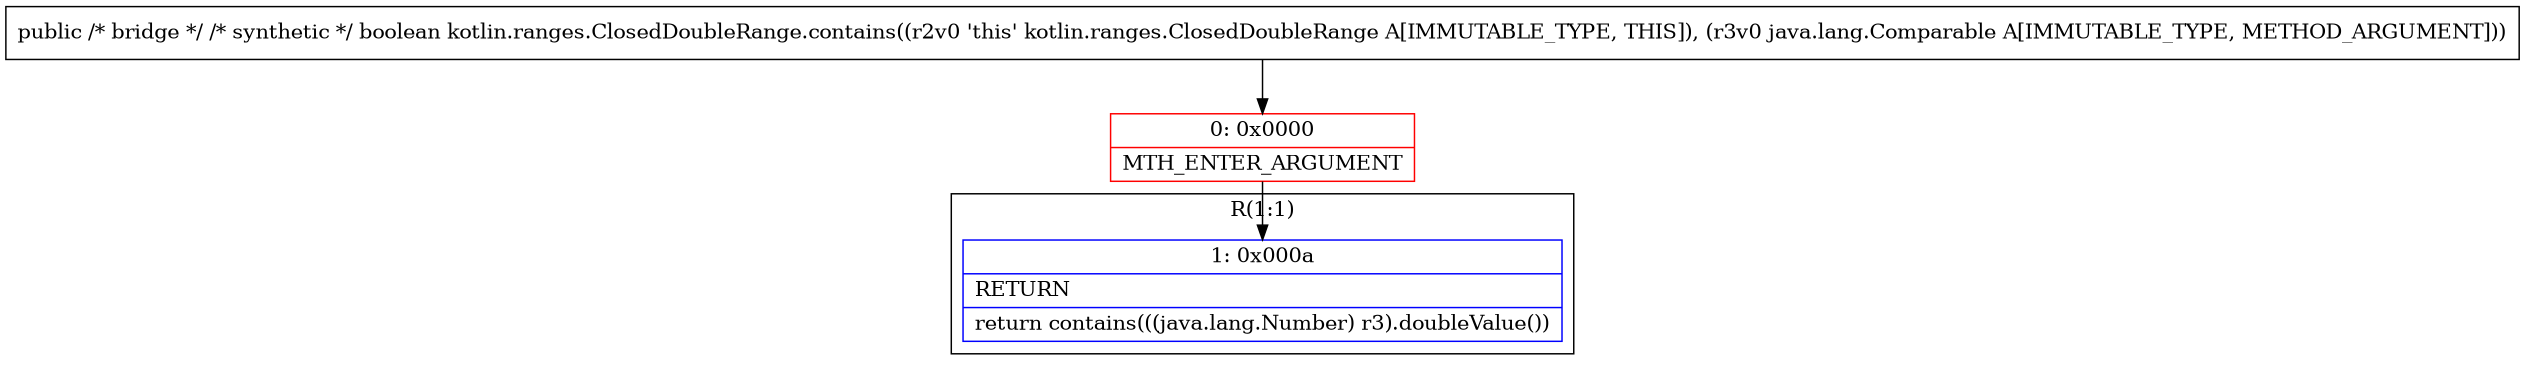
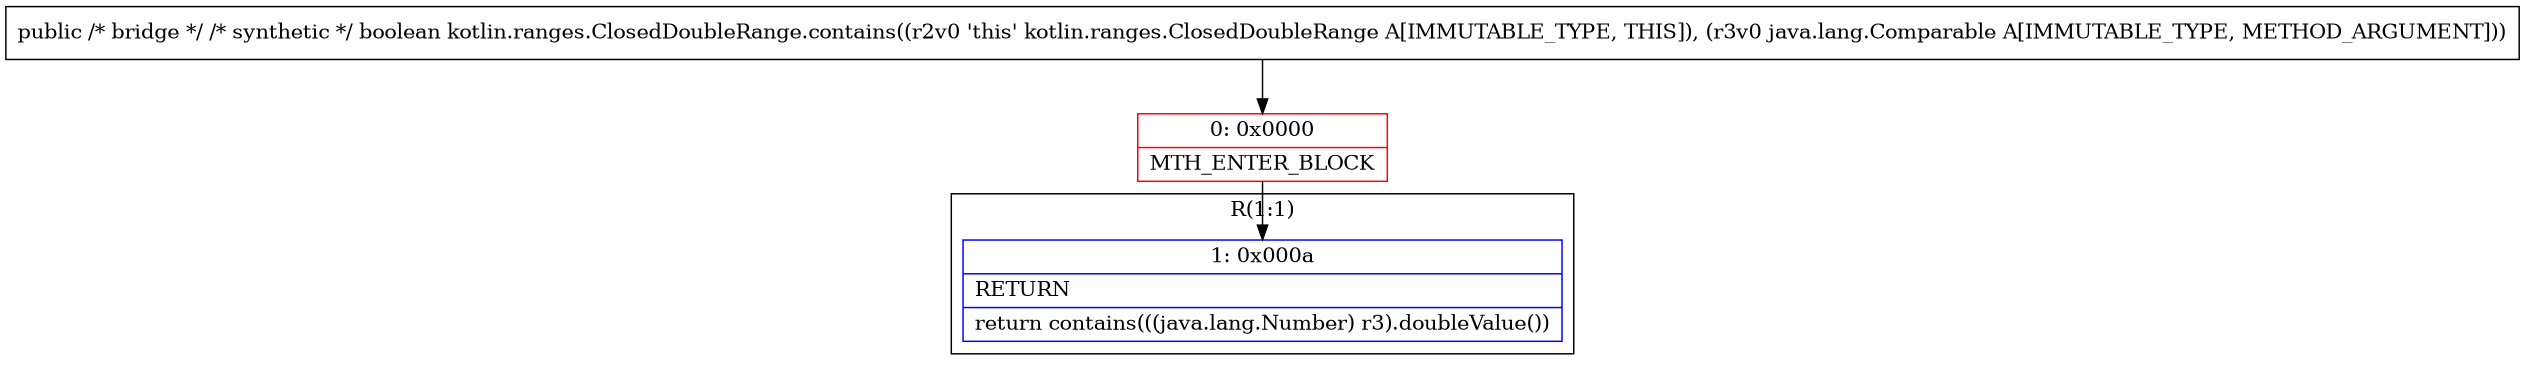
(1263, 164) -> (1263, 164)
